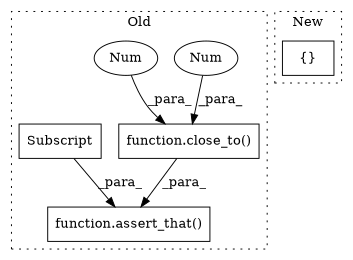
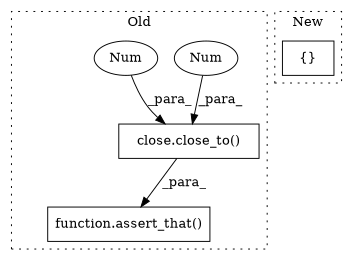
(60, 141) -> none
(189, 141) -> (189, 141)
